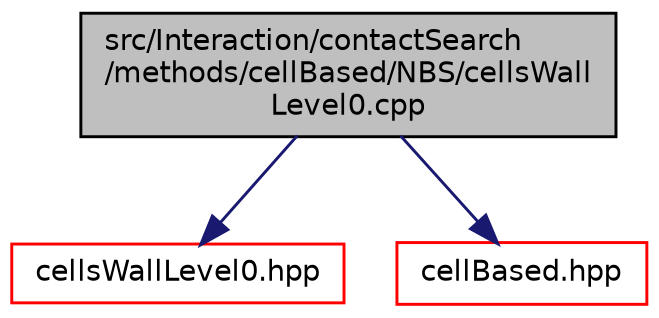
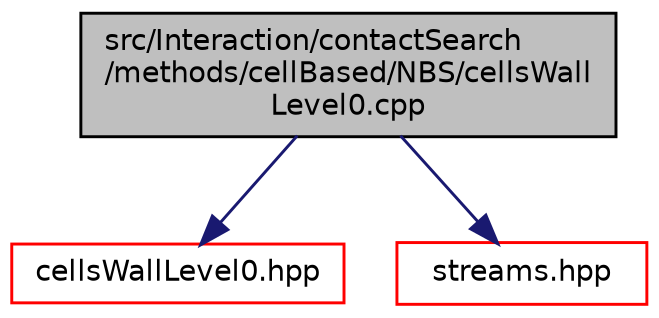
(522, 273) -> (522, 273)
